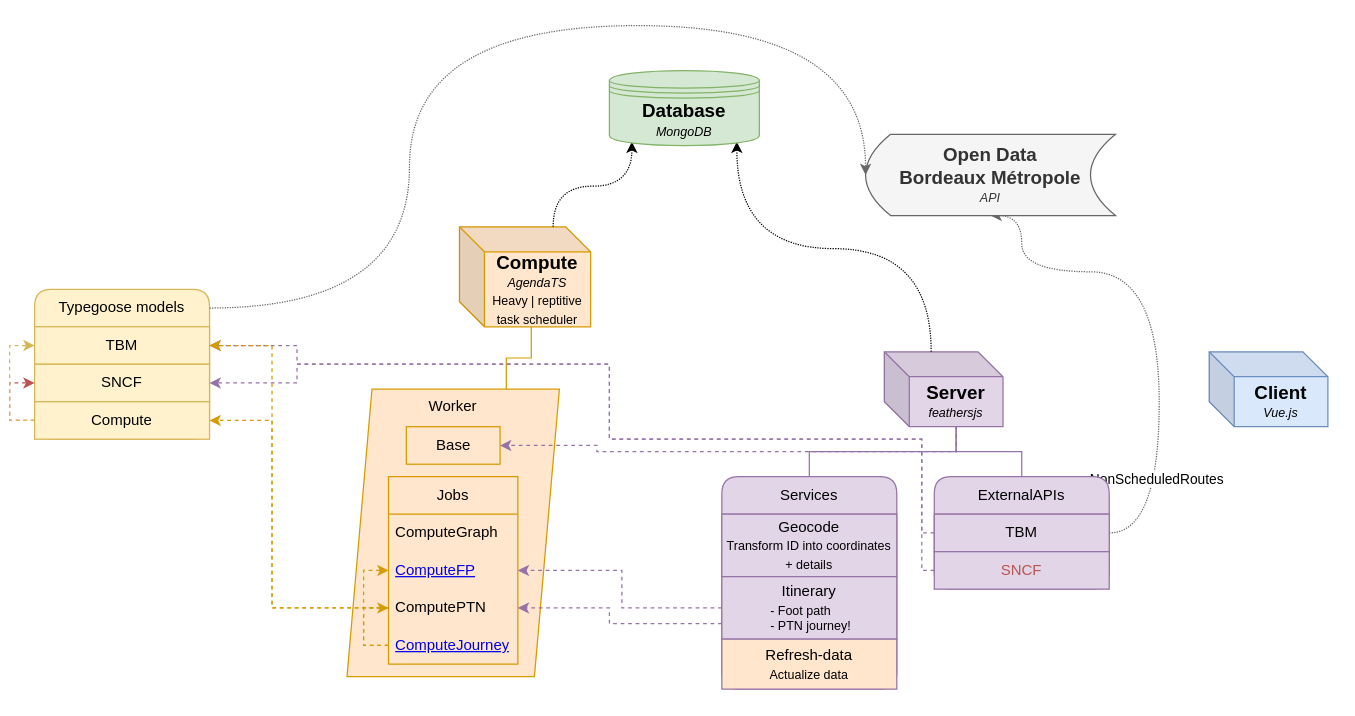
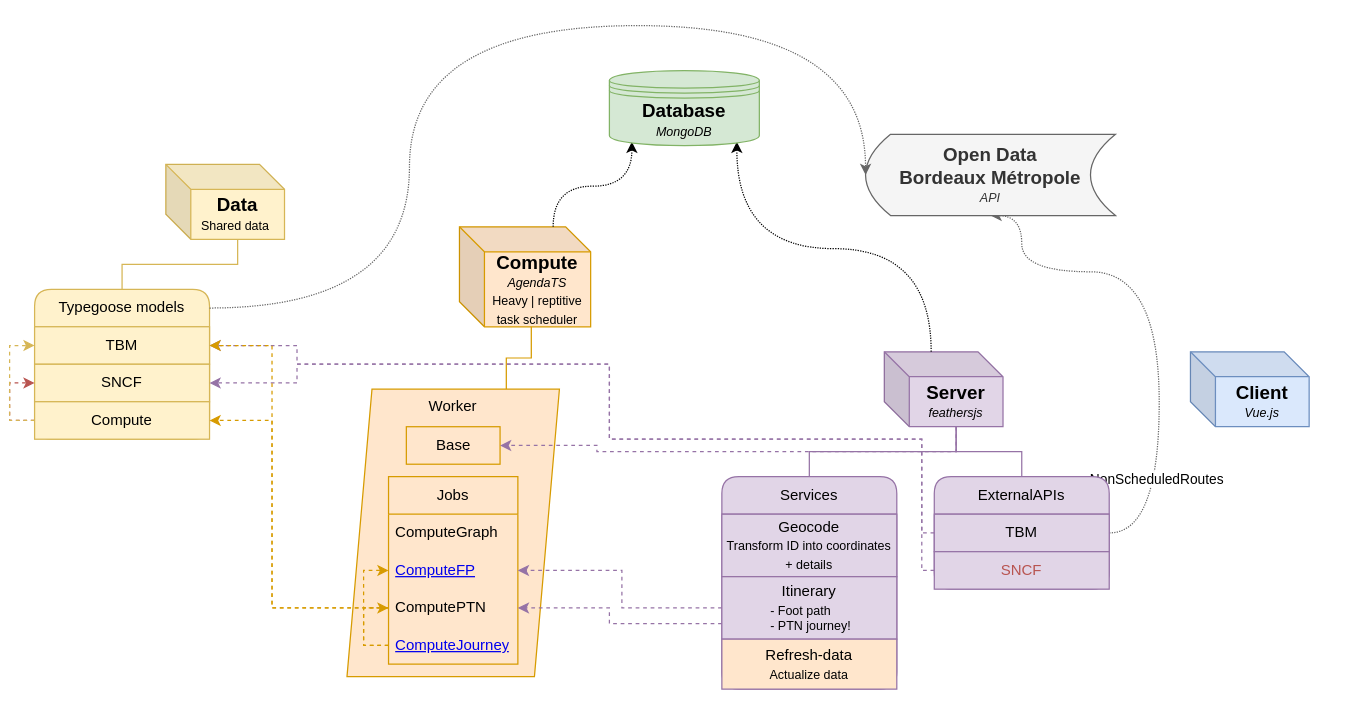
none -> (225, 202)
none -> (180, 264)
(1269, 389) -> (1250, 389)
